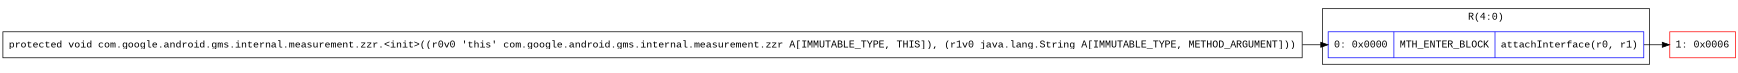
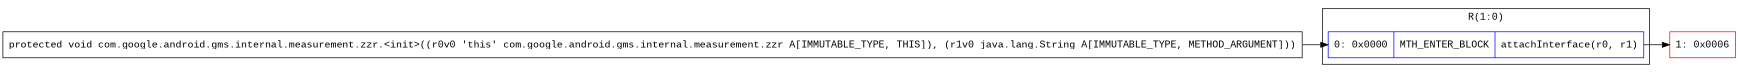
(1486, 17) -> (1486, 17)
